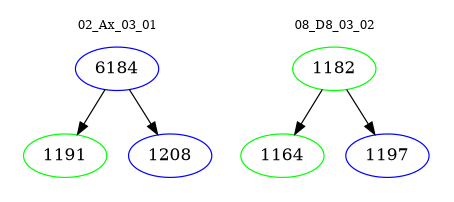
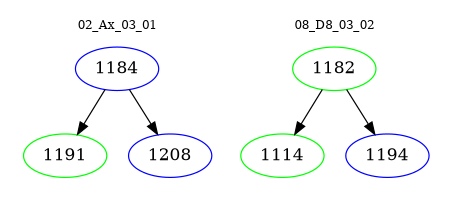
(117, 69) -> (117, 69)
(282, 156) -> (282, 156)
(387, 156) -> (387, 156)
